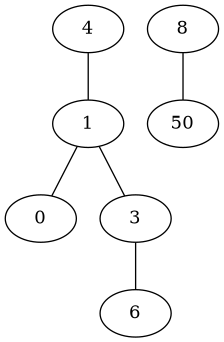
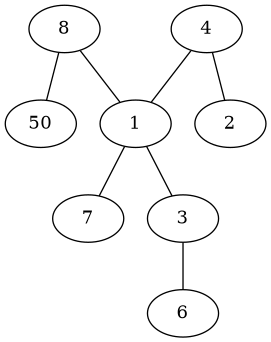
none -> (100, 76)
none -> (230, 124)
(41, 219) -> (88, 219)
